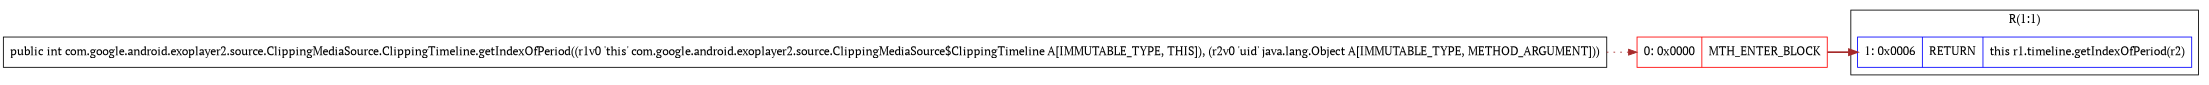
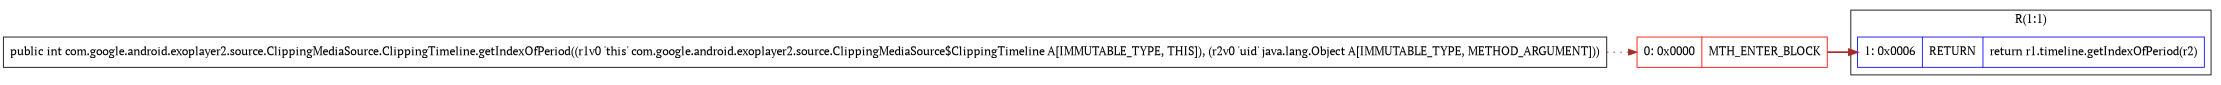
(2087, 52) -> (2094, 52)
